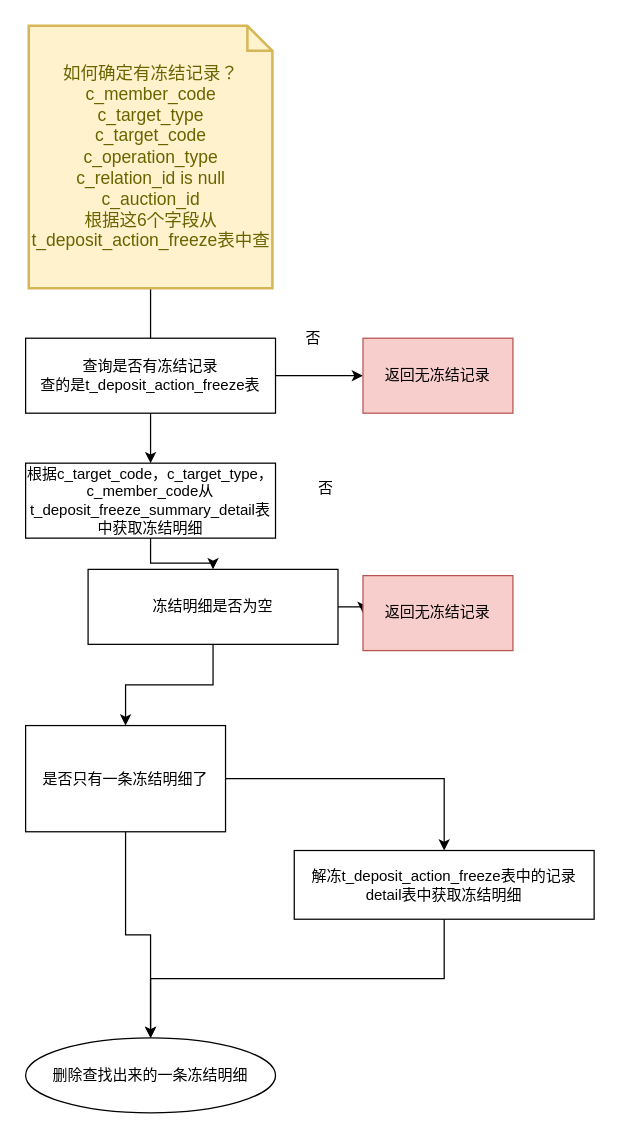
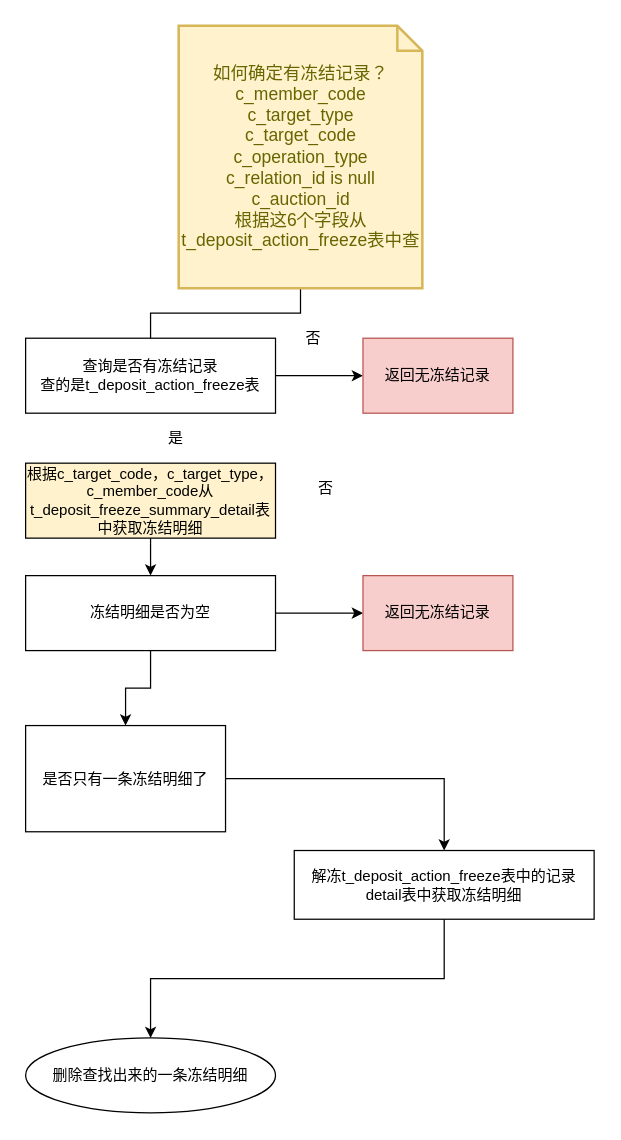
(151, 157) -> (301, 157)
(151, 434) -> none
none -> (176, 438)
(151, 501) -> (151, 501)
(213, 607) -> (151, 613)
(126, 916) -> none
